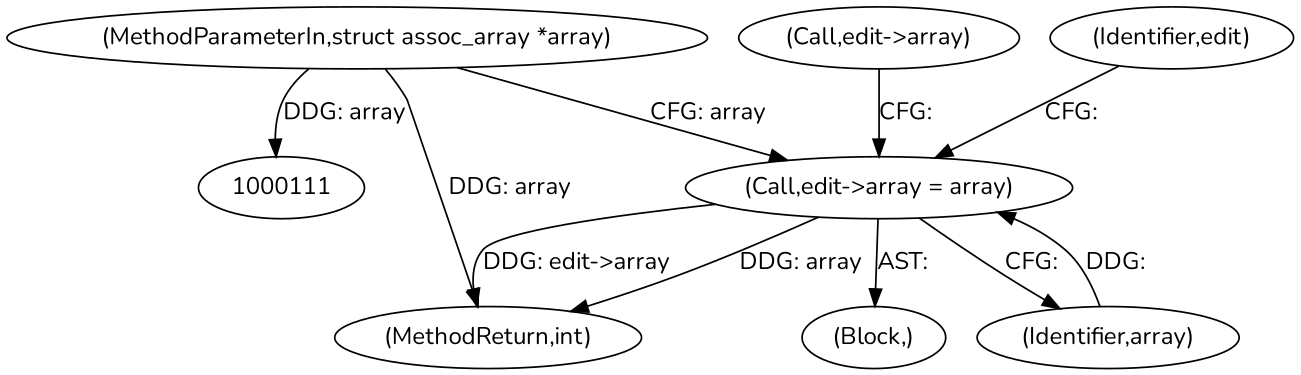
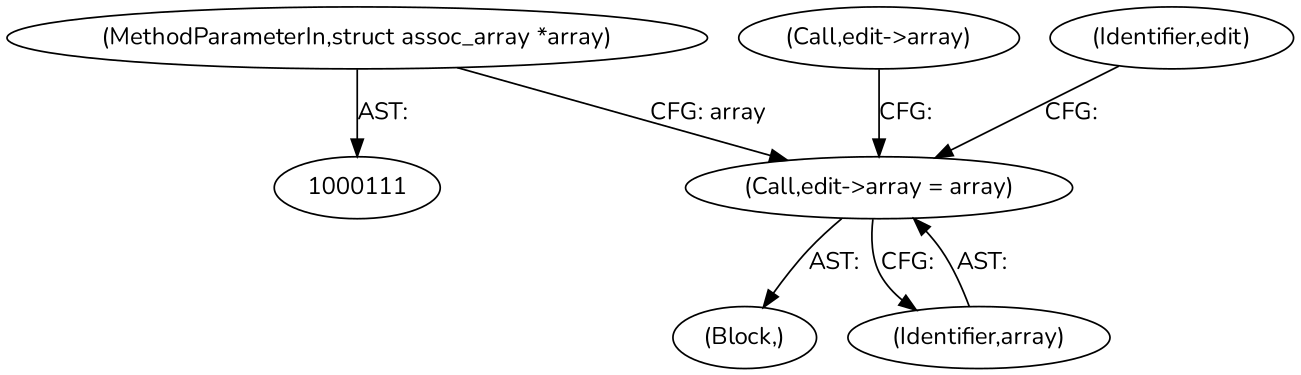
(345, 113) -> (387, 113)
(1119, 263) -> (986, 263)
(488, 338) -> none
